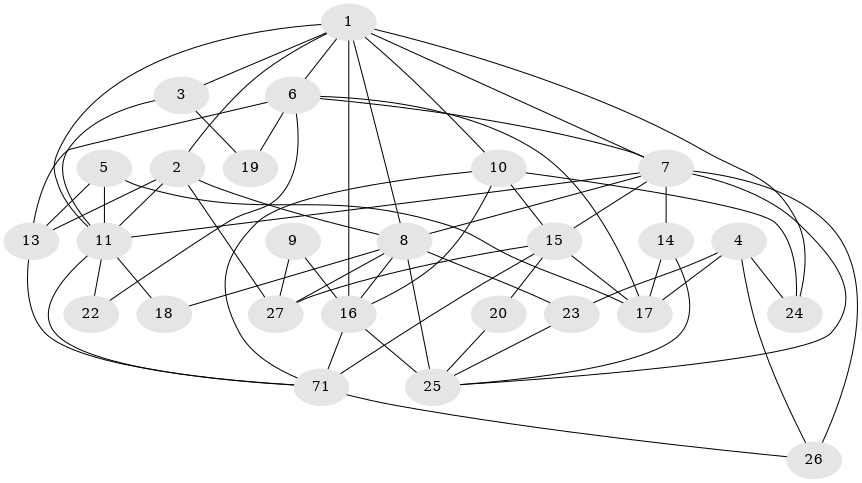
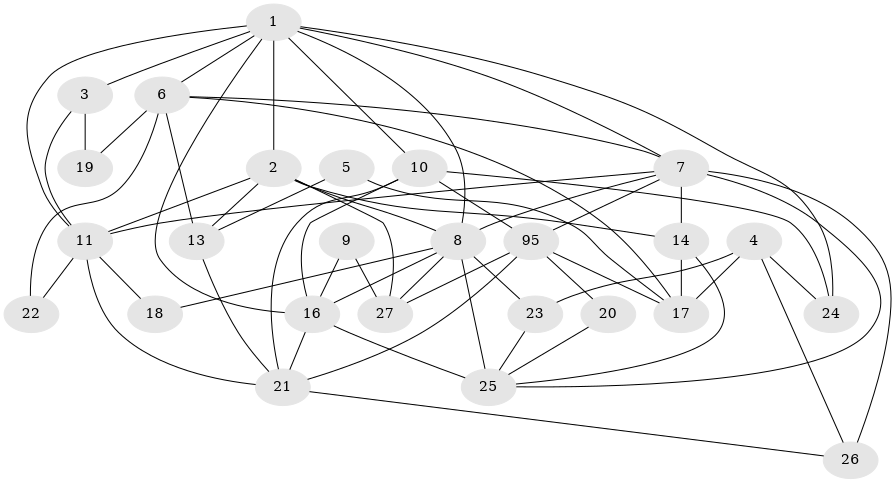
(104, 198) -> none
none -> (473, 213)
(555, 241) -> (531, 241)
(321, 387) -> (283, 387)
